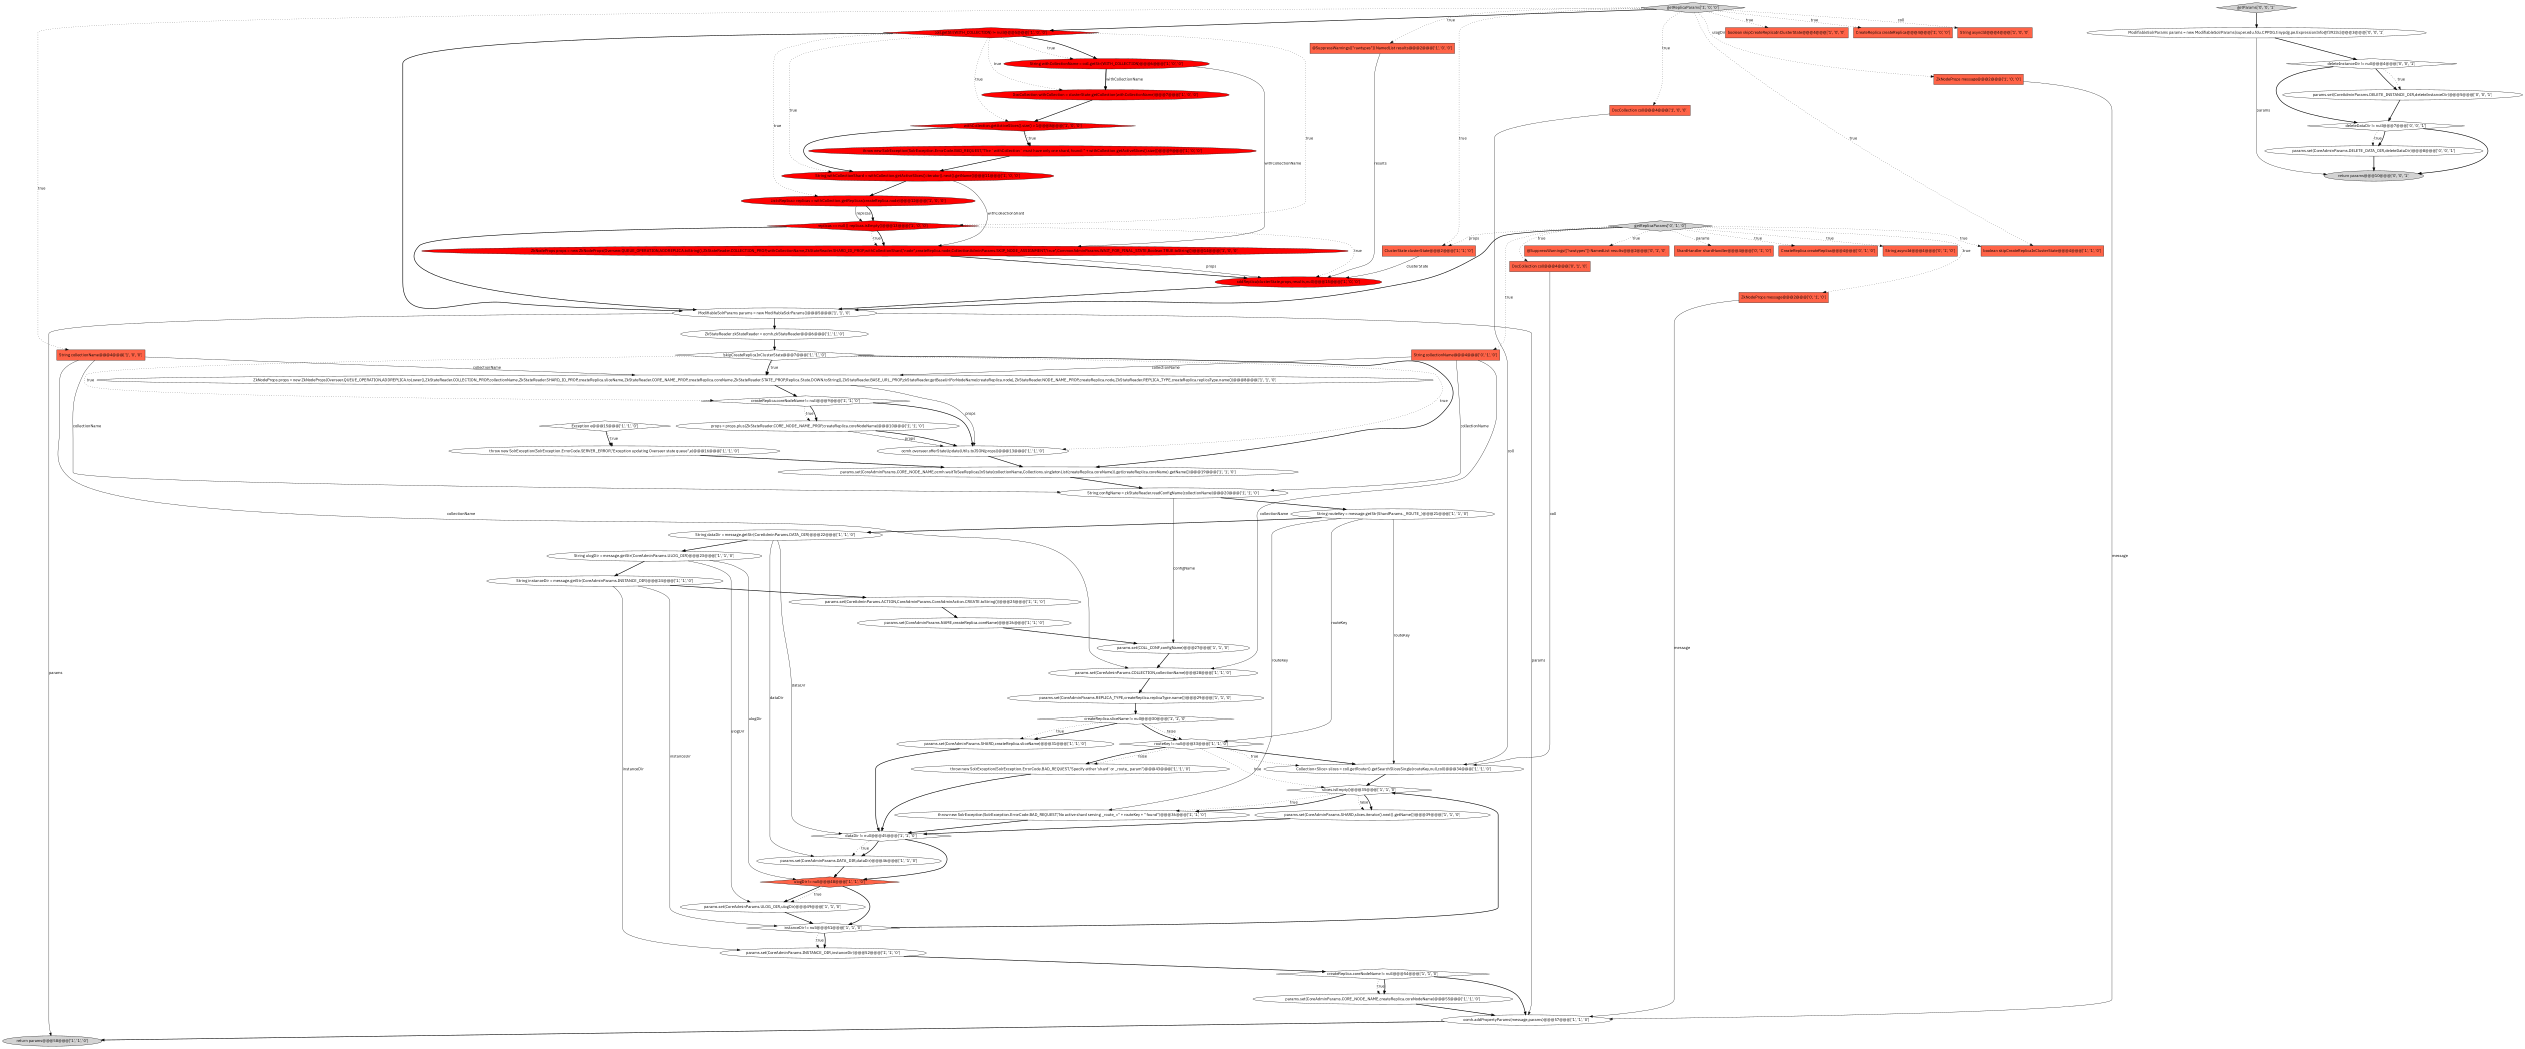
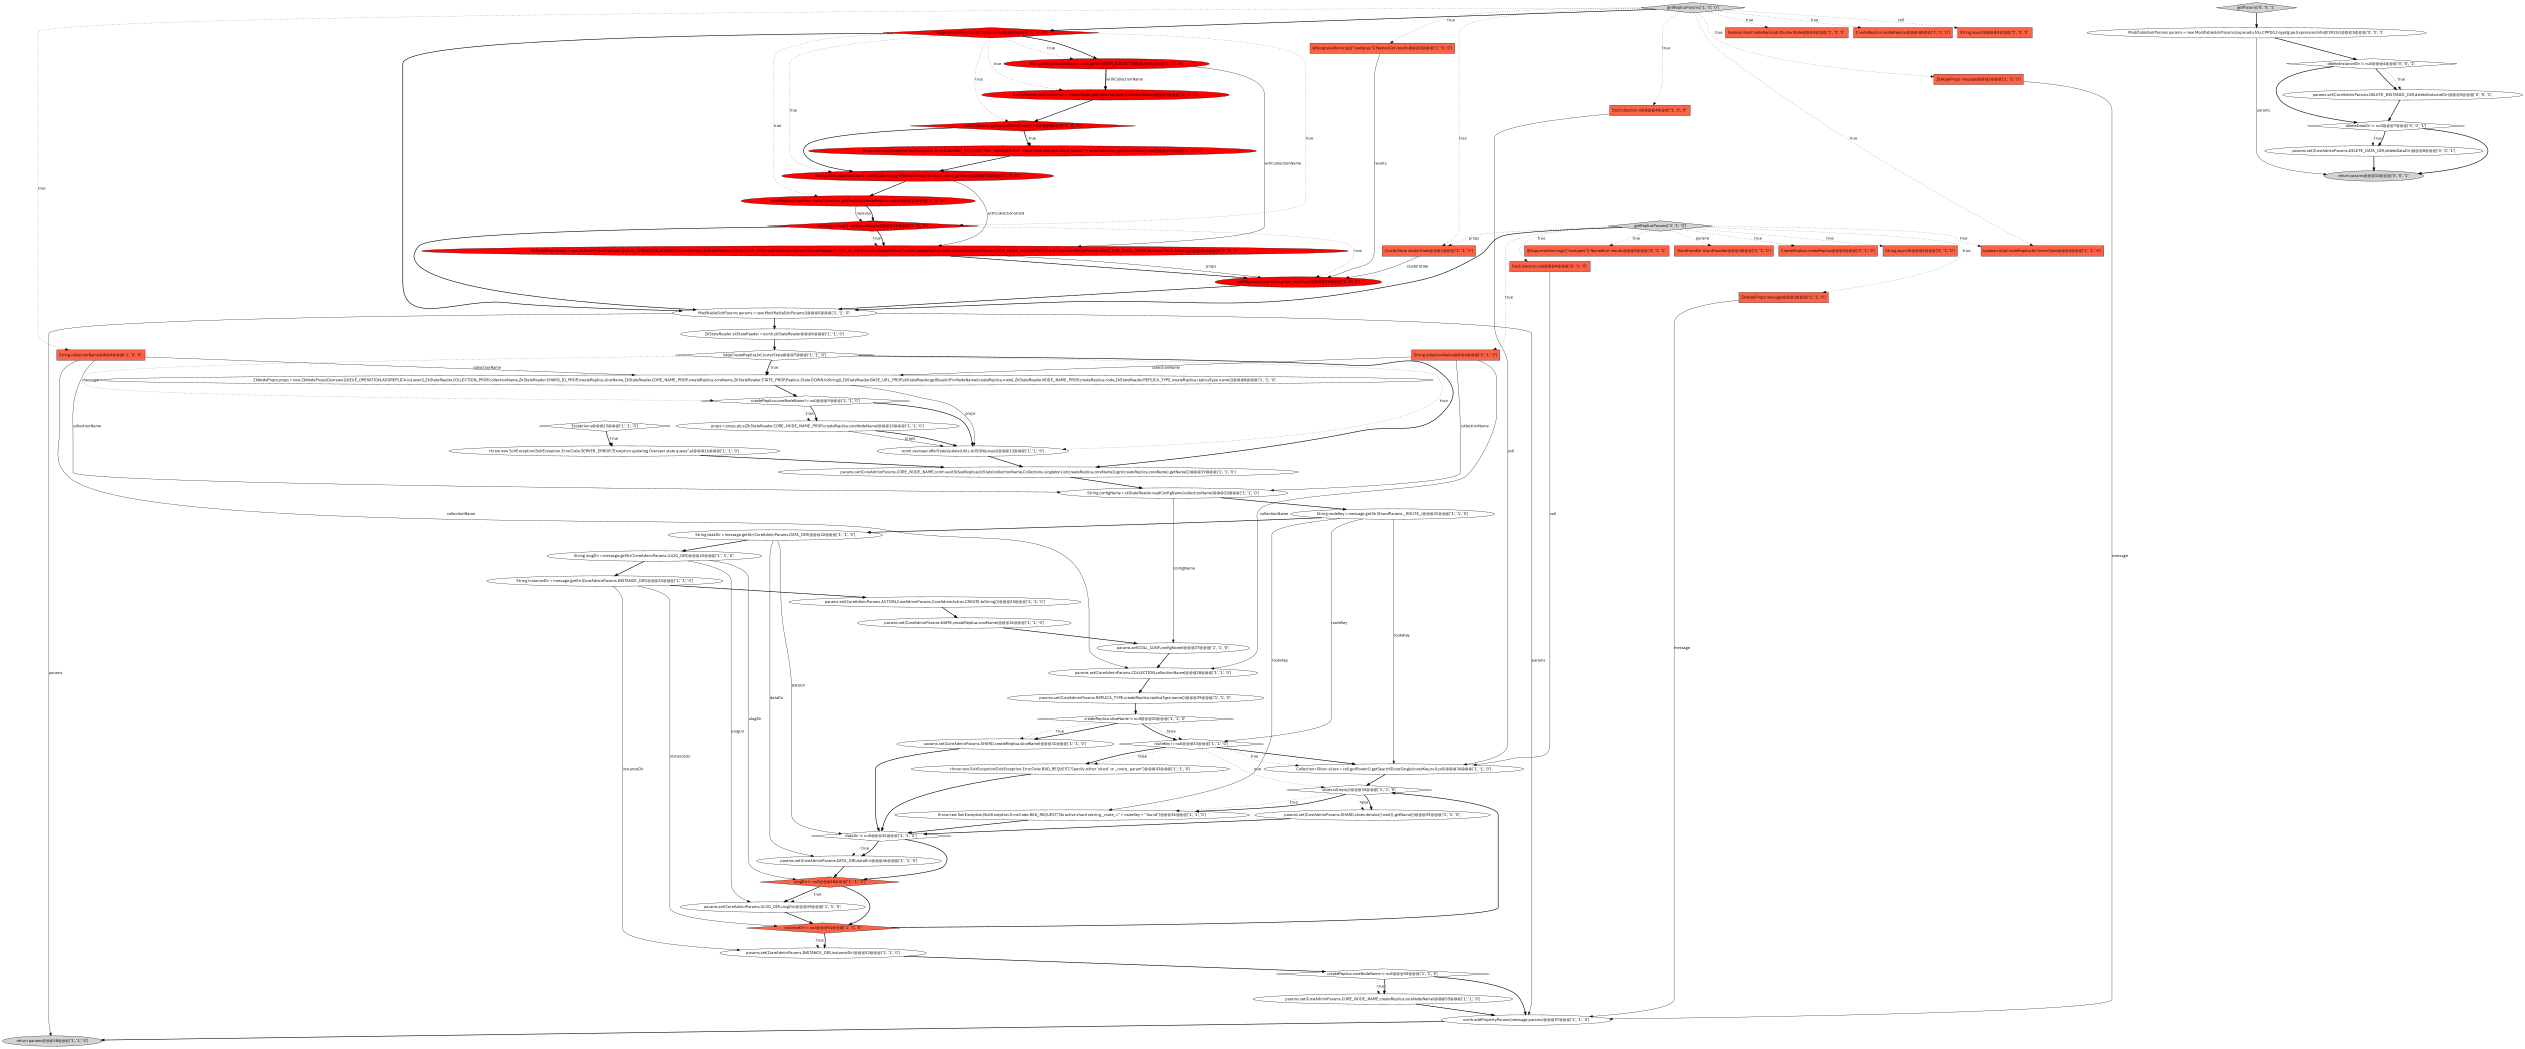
(1719, 33) -> (1719, 33)
(90, 380) -> (90, 380)
(823, 928) -> (823, 928)
